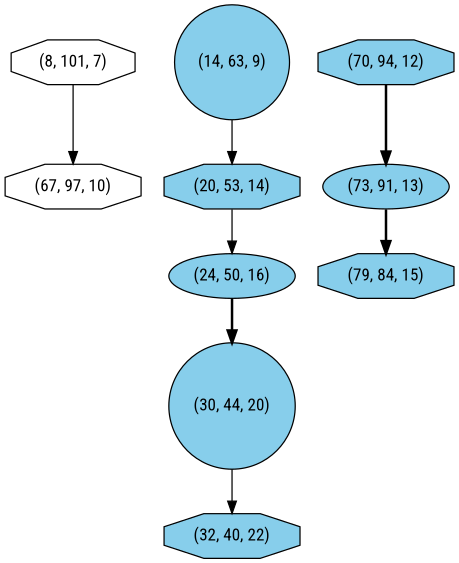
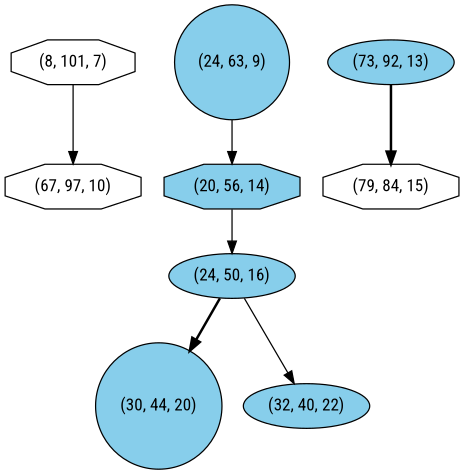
(232, 62) -> (232, 62)
(386, 62) -> none
(232, 187) -> (232, 187)
(386, 187) -> (391, 62)
(386, 276) -> (391, 187)
(232, 485) -> (266, 336)
(232, 536) -> (307, 406)
